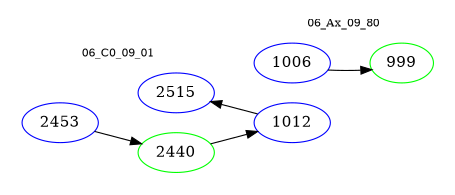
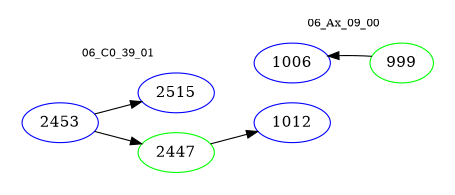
(344, 24) -> (344, 24)
(118, 54) -> (118, 54)
(344, 70) -> (356, 56)
(239, 109) -> (113, 109)
(176, 153) -> (176, 153)
